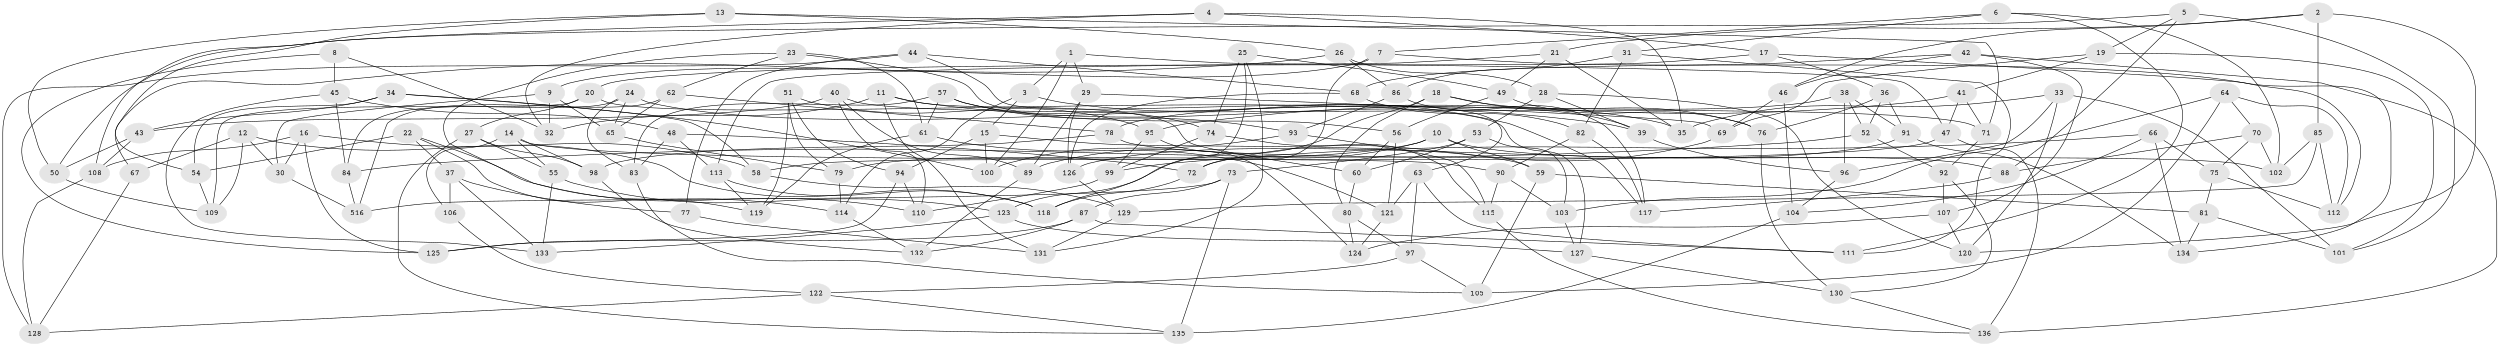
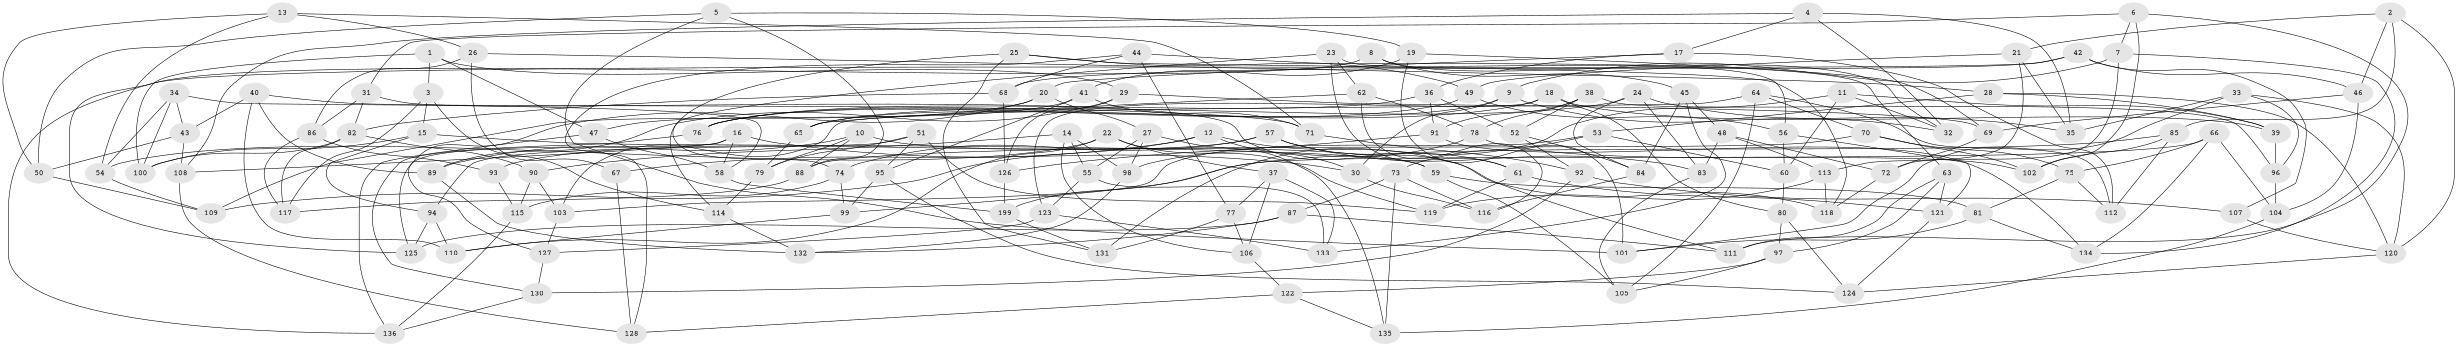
(1138, 148) -> (251, 153)
(357, 213) -> (1484, 213)
(1124, 213) -> (1005, 213)
(1648, 227) -> (2120, 273)
none -> (1239, 233)
